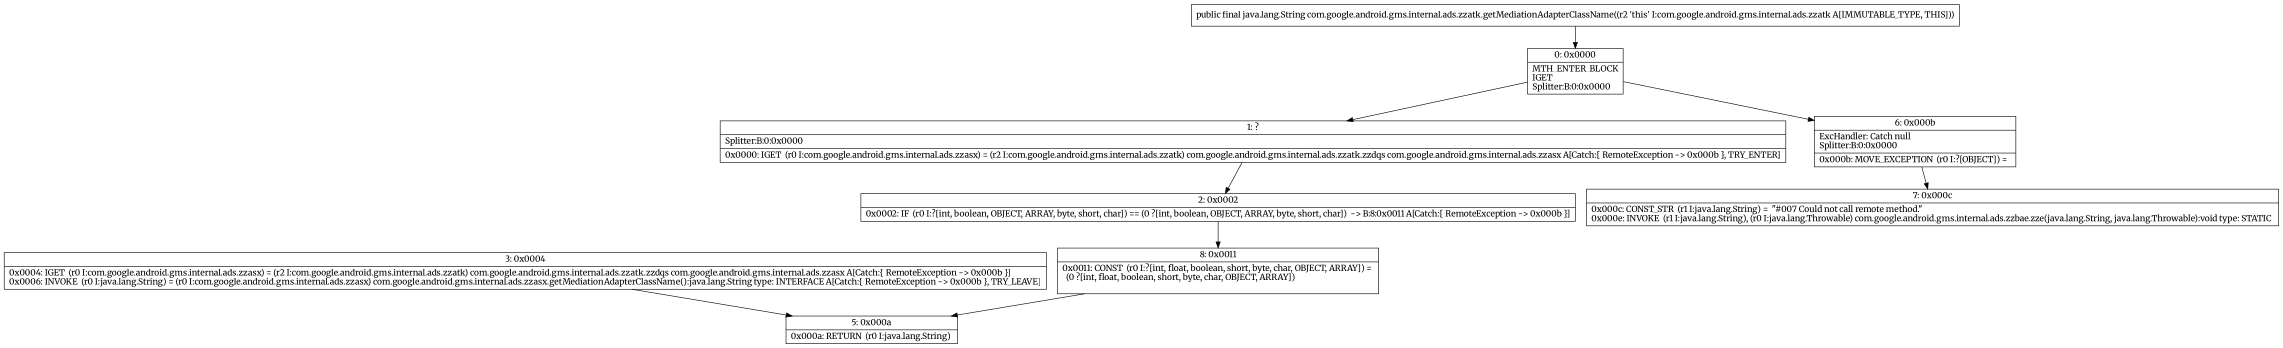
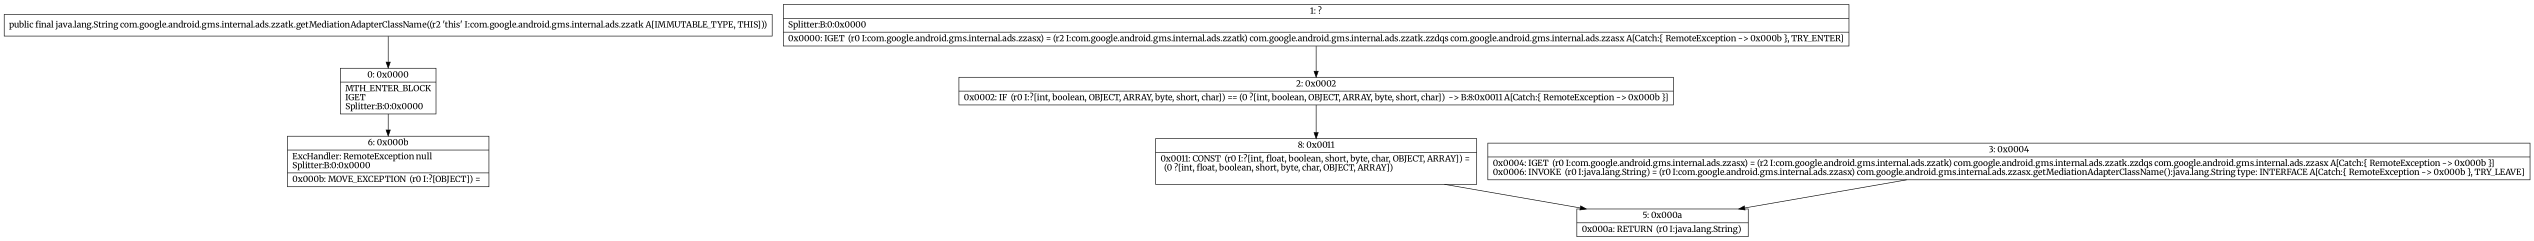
(1440, 101) -> none
(1865, 137) -> (362, 157)
(1933, 207) -> none
